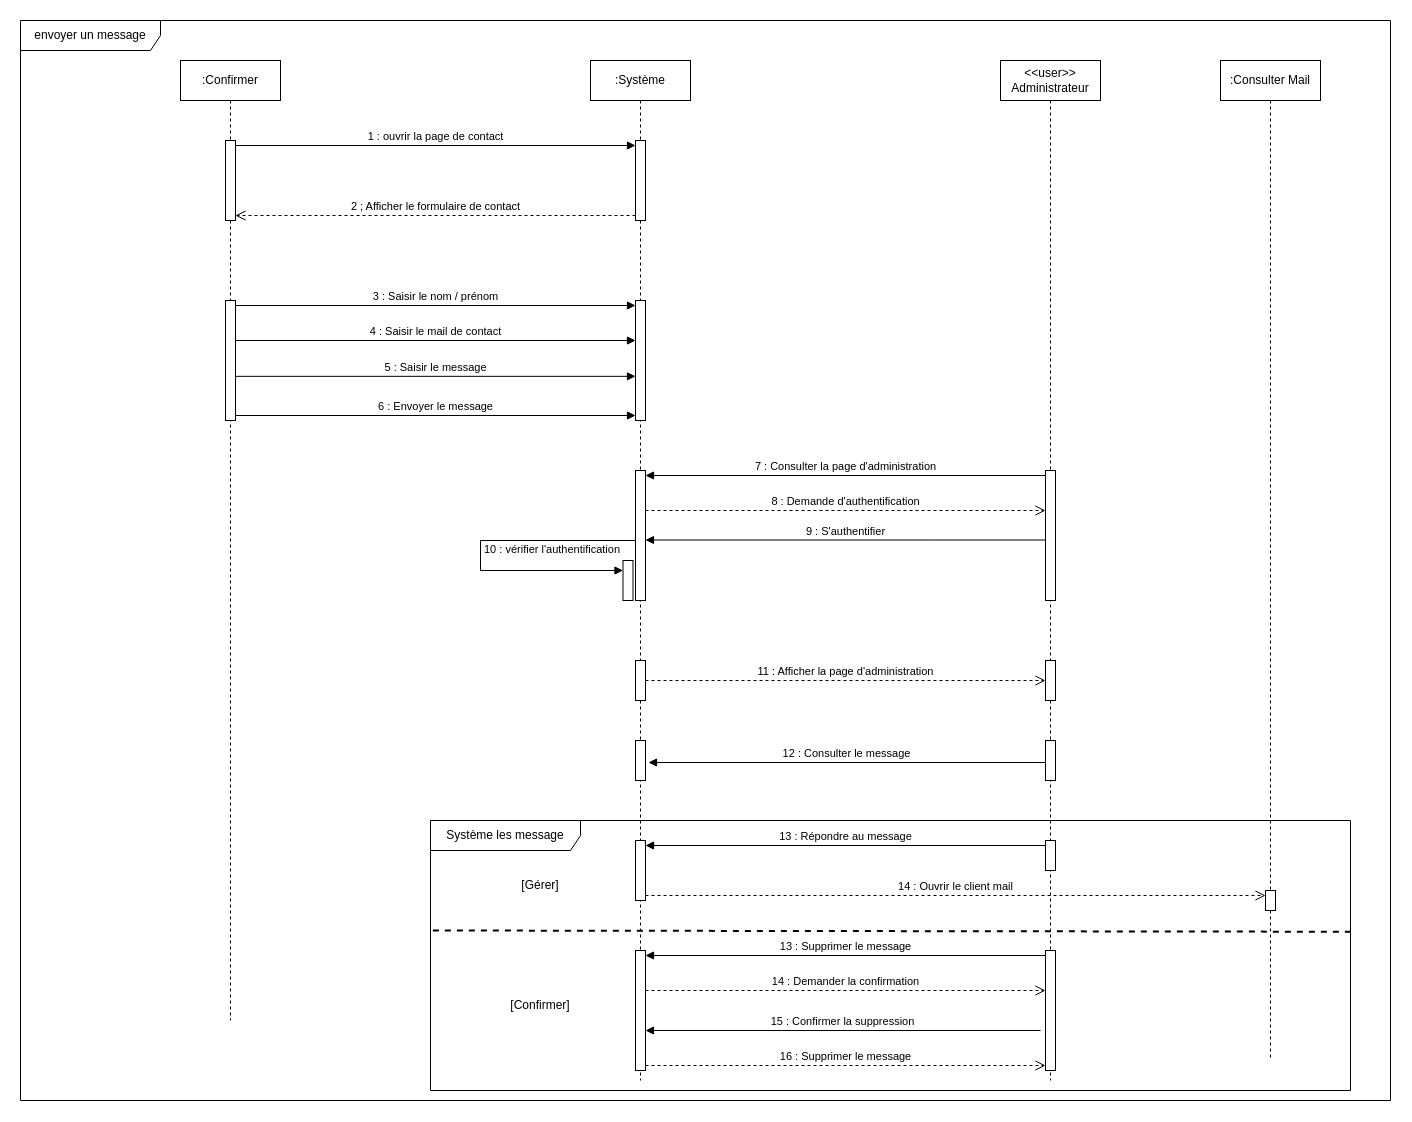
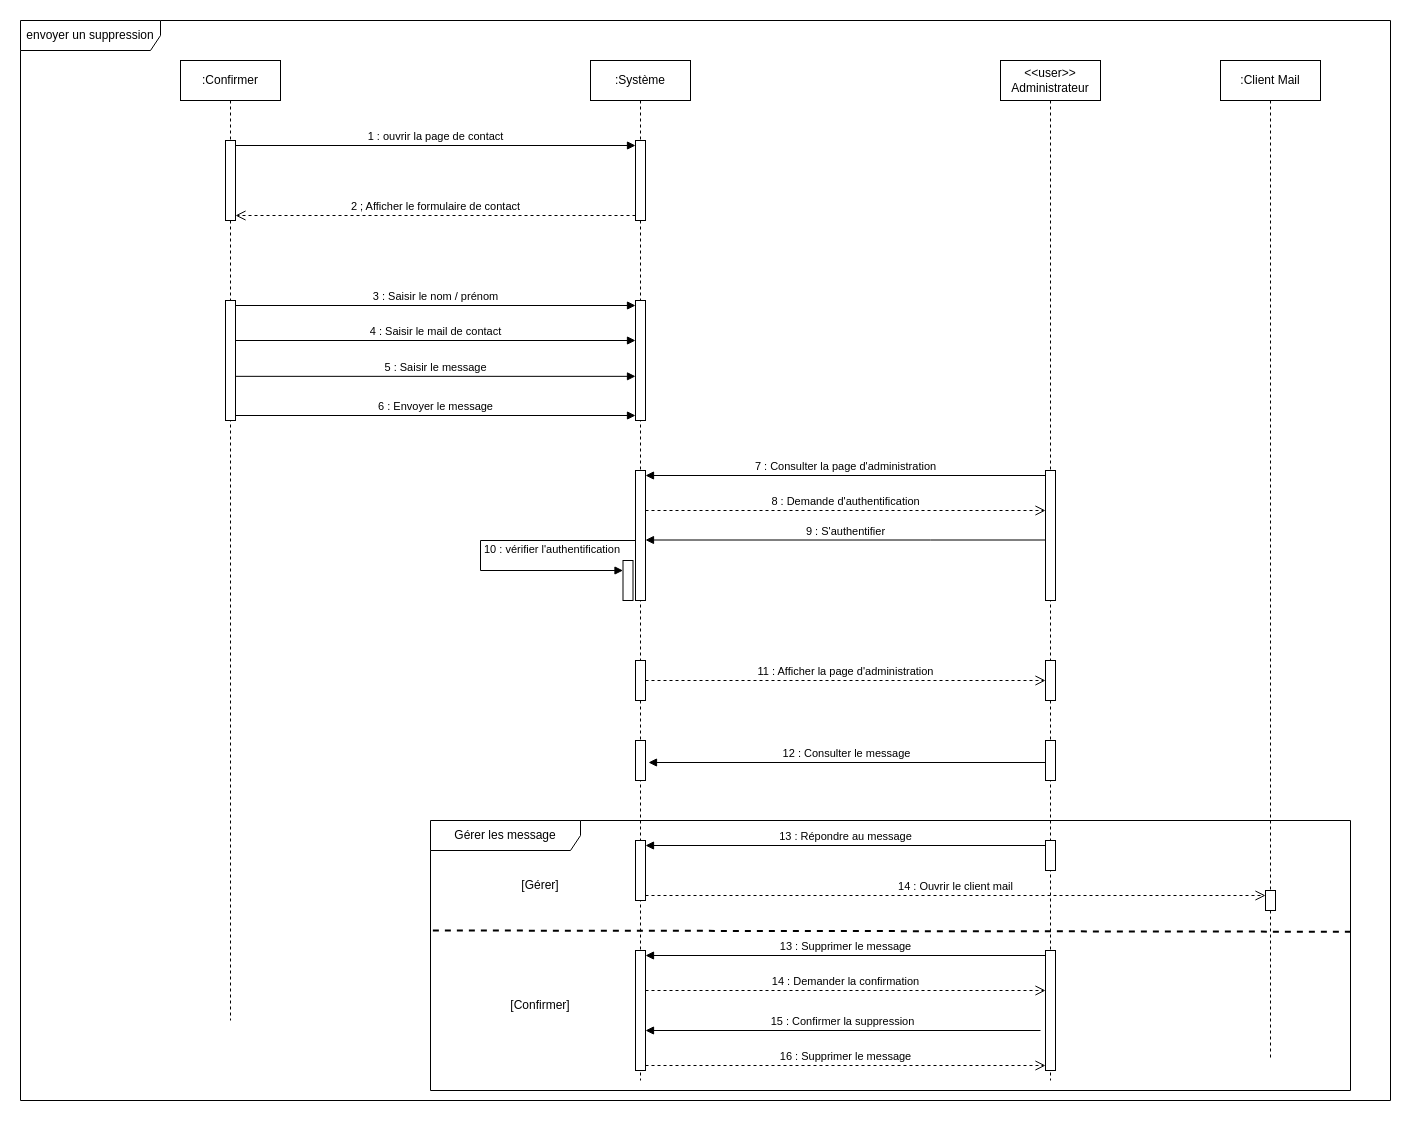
(91, 36) -> (91, 36)
(1271, 81) -> (1271, 81)
(506, 836) -> (506, 836)
